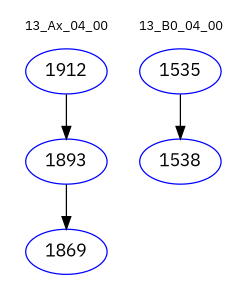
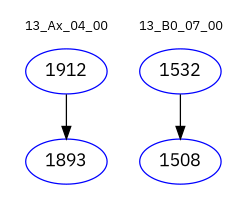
(181, 27) -> (181, 27)
(180, 71) -> (180, 71)
(180, 162) -> (180, 162)
(66, 252) -> none
